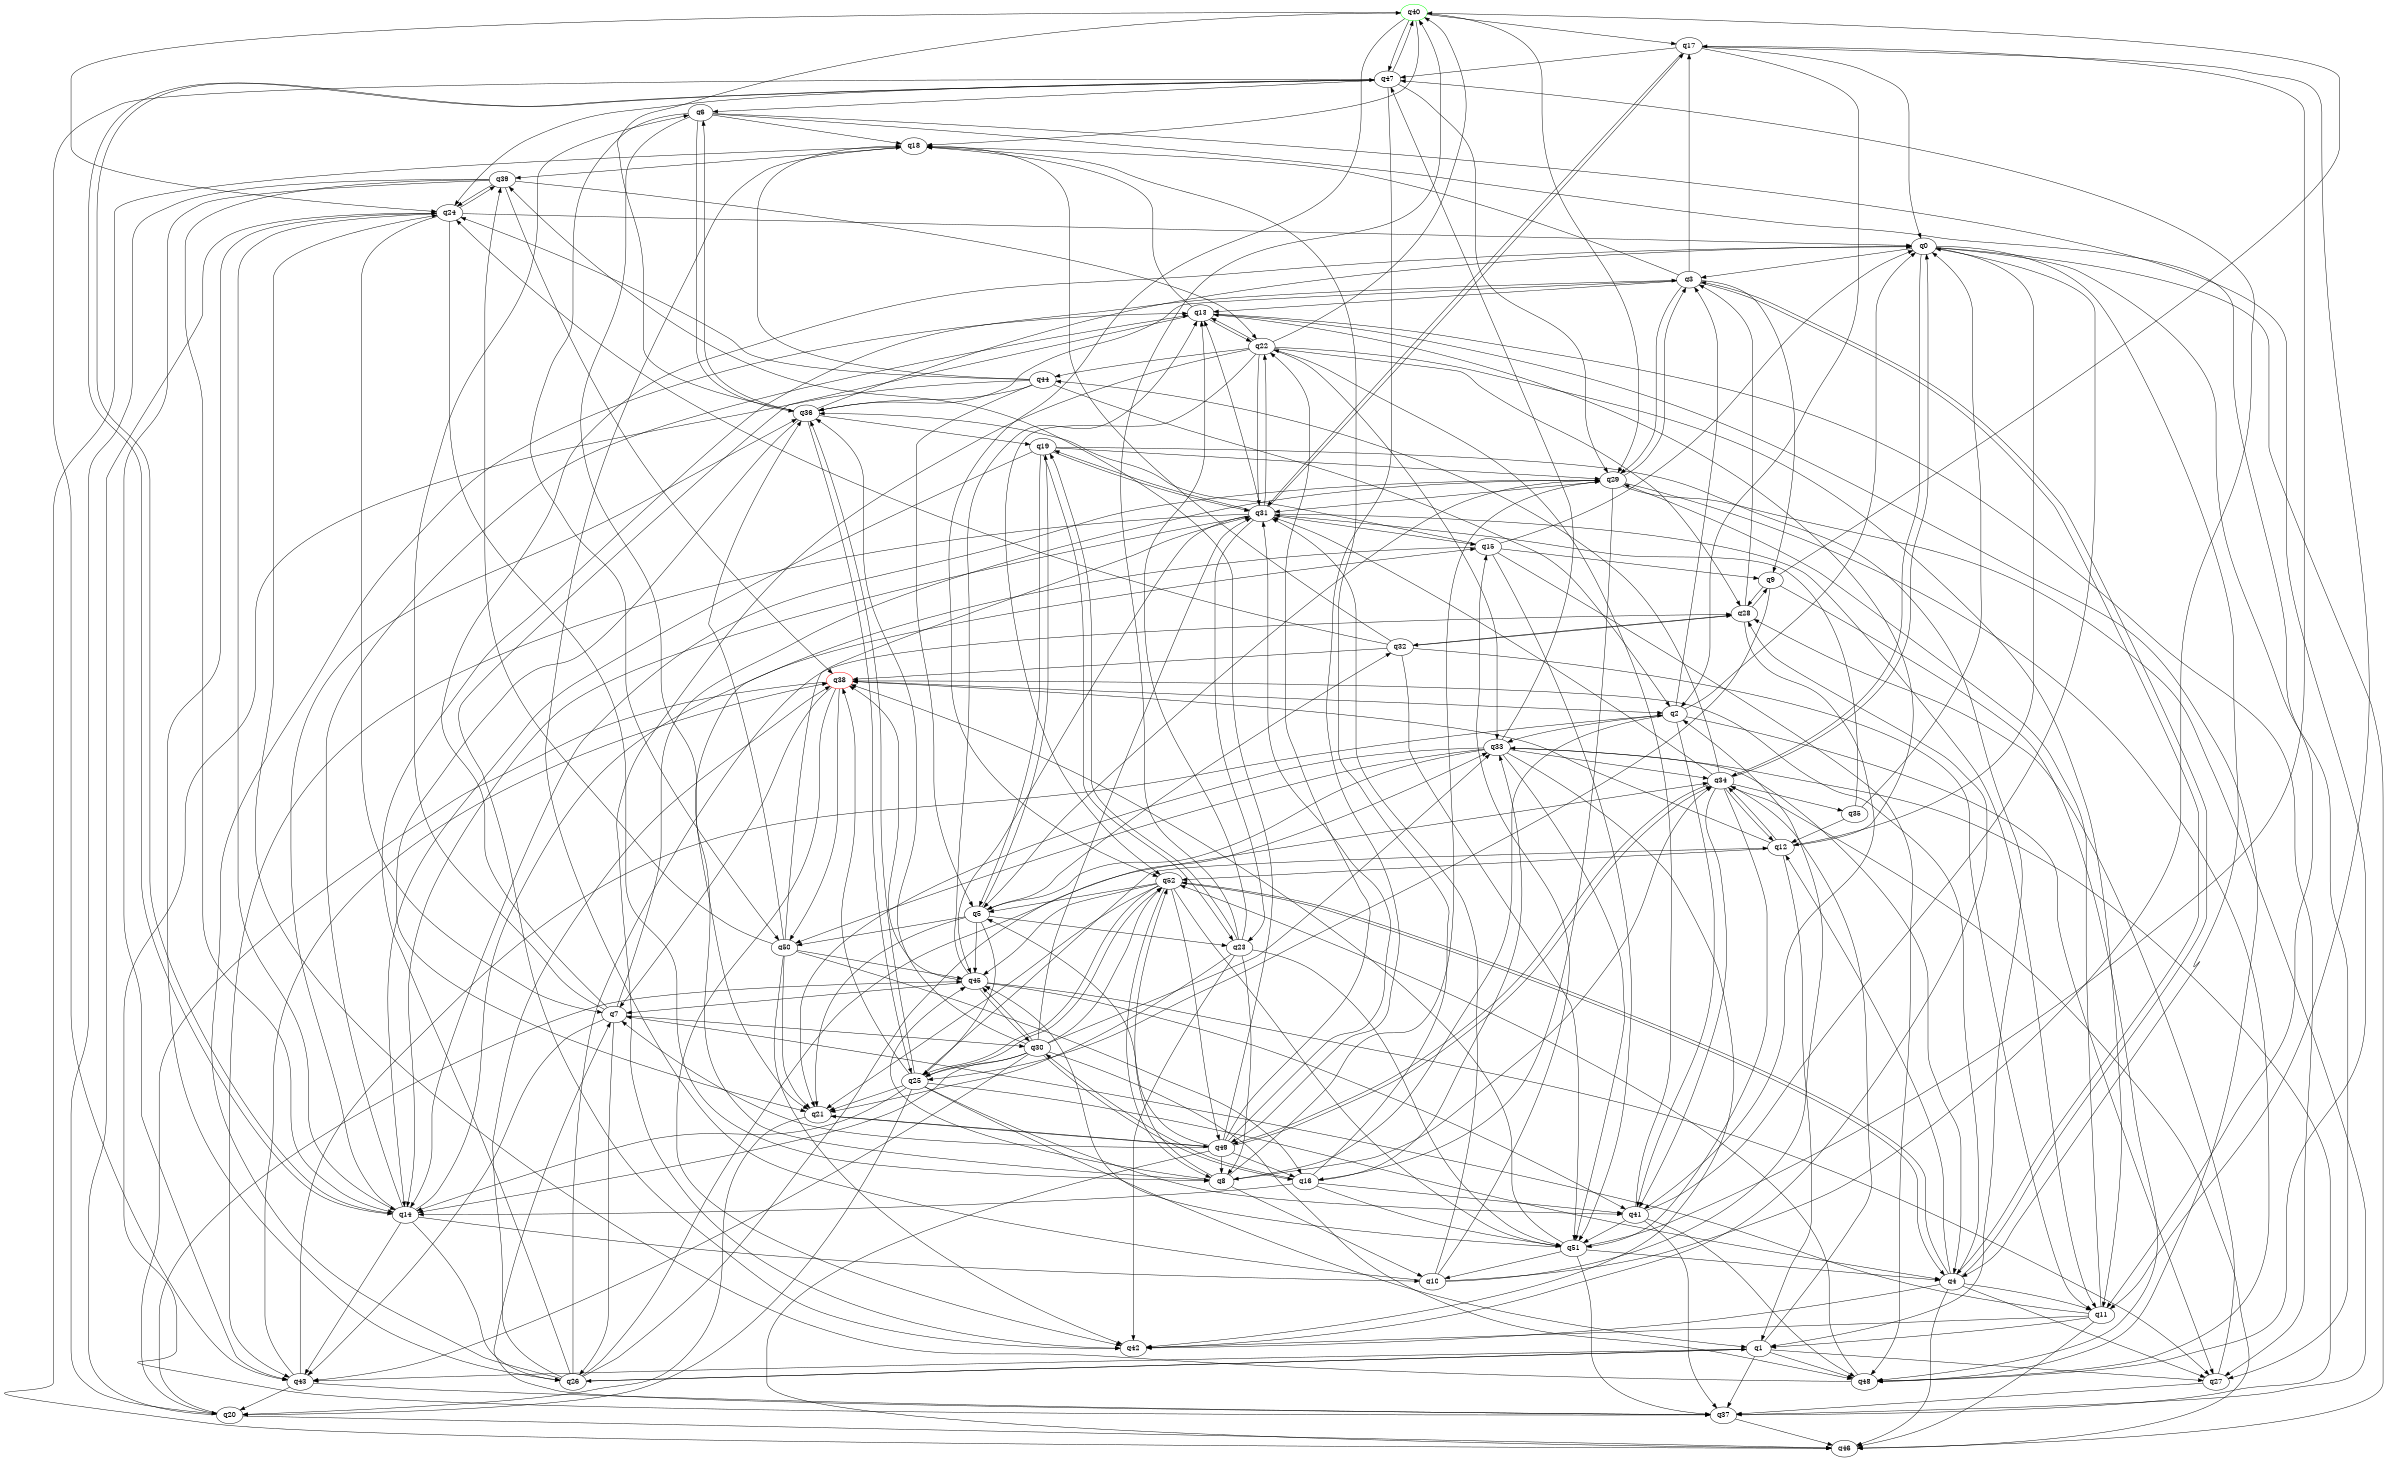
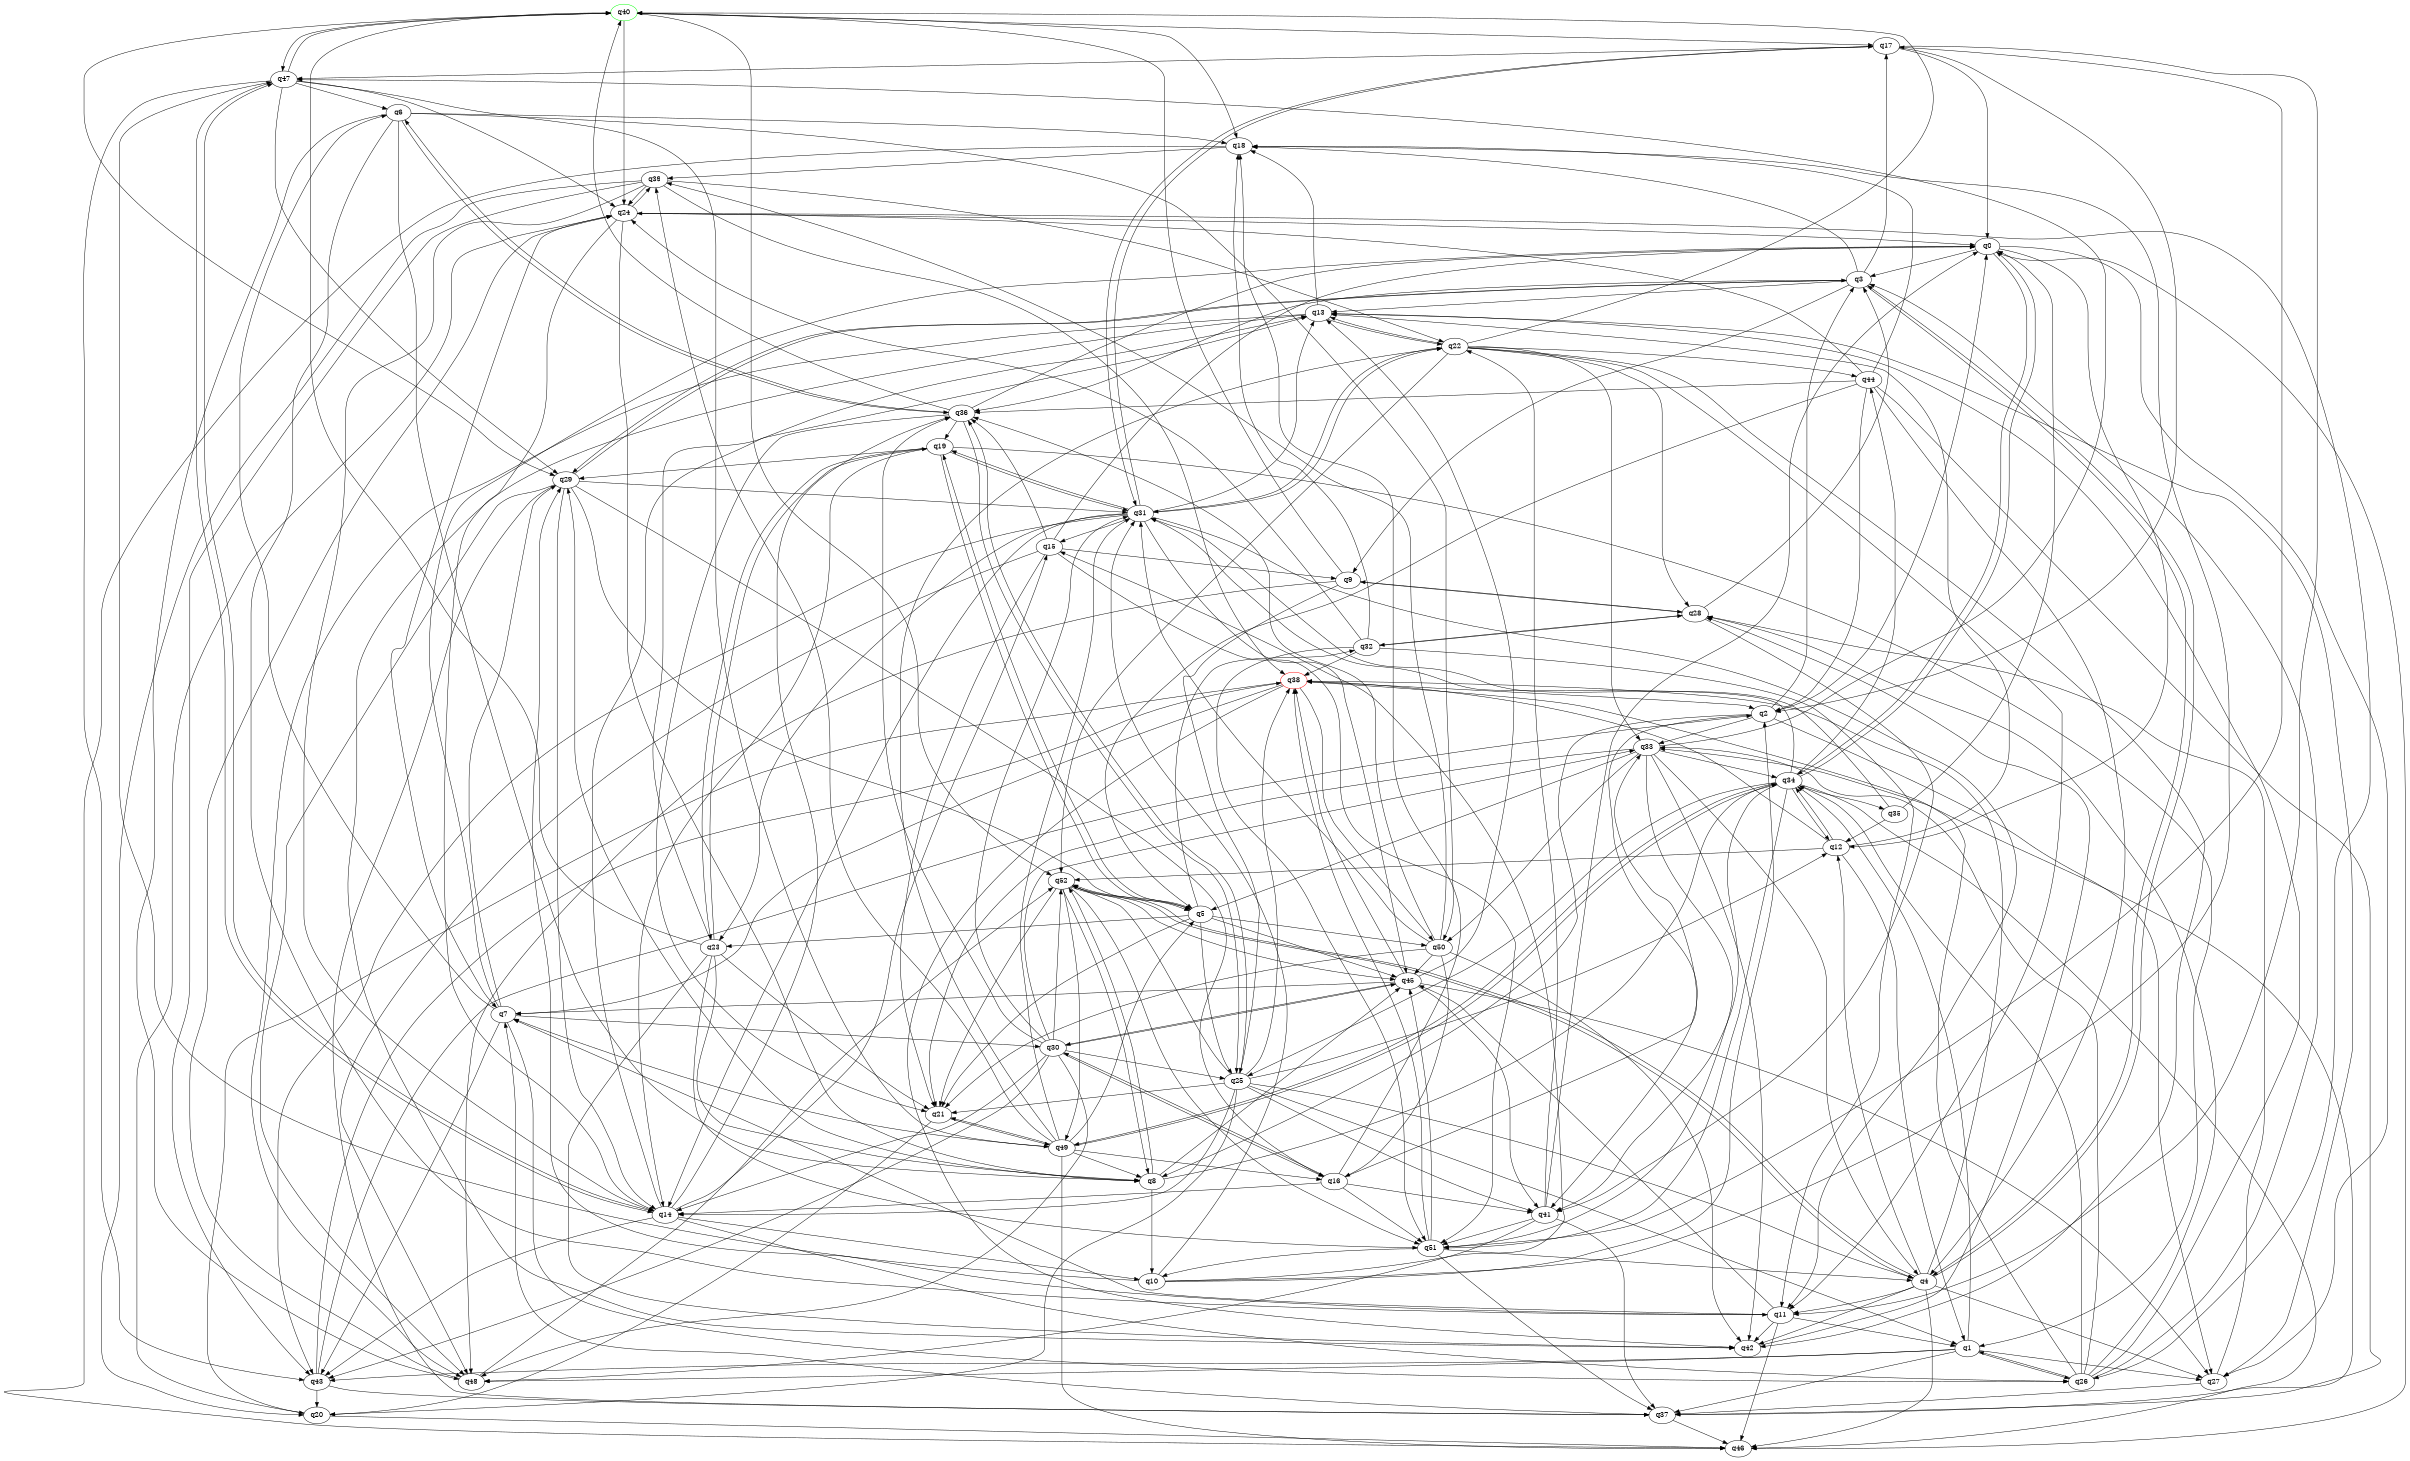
(2235, 736) -> (2122, 816)
(1065, 1007) -> (1520, 933)
(447, 1067) -> (1602, 1143)
